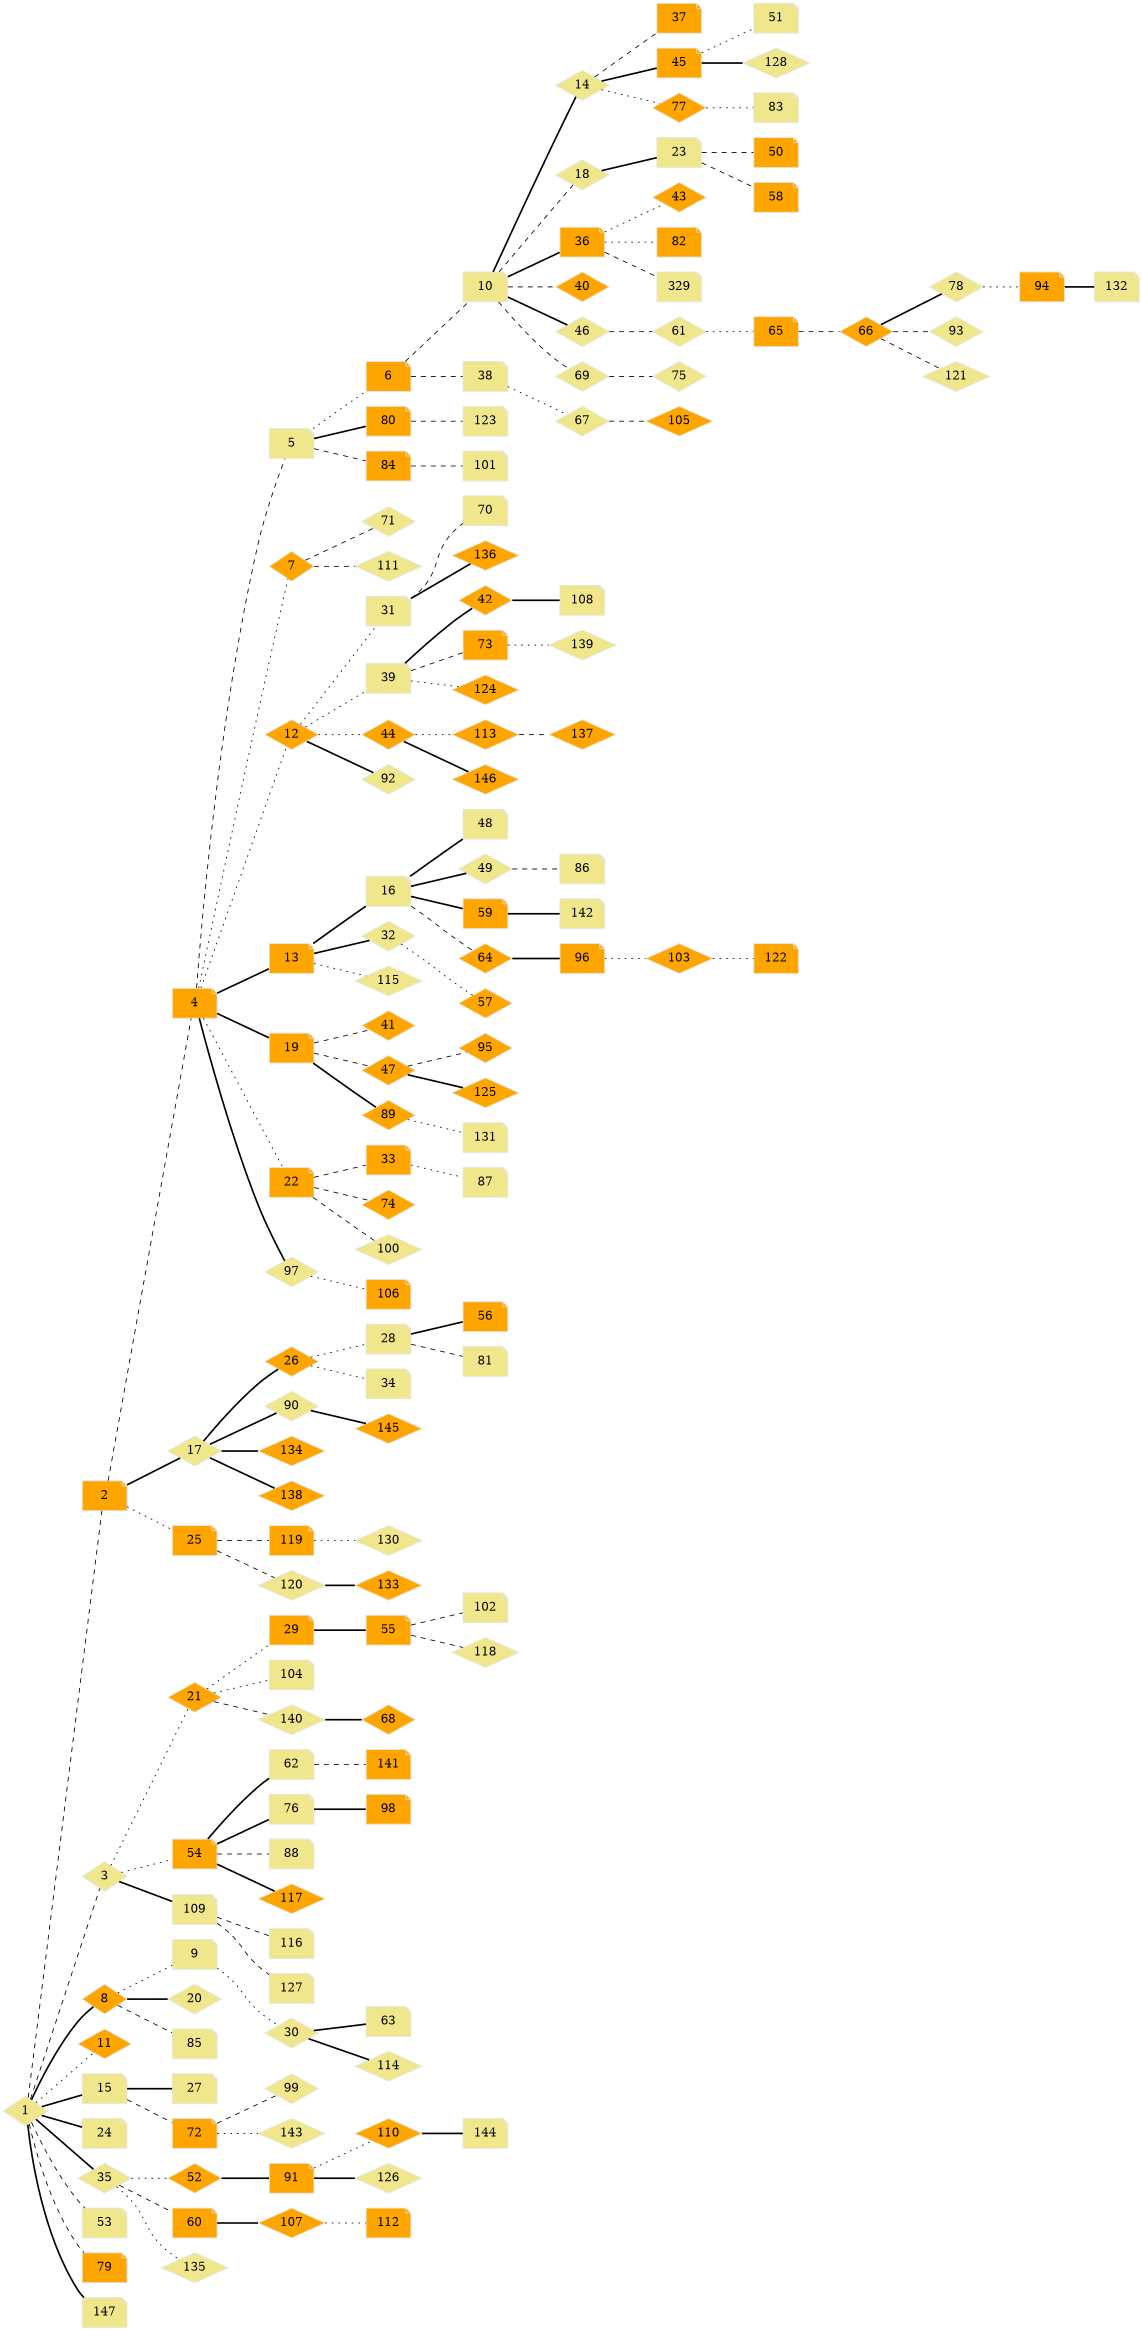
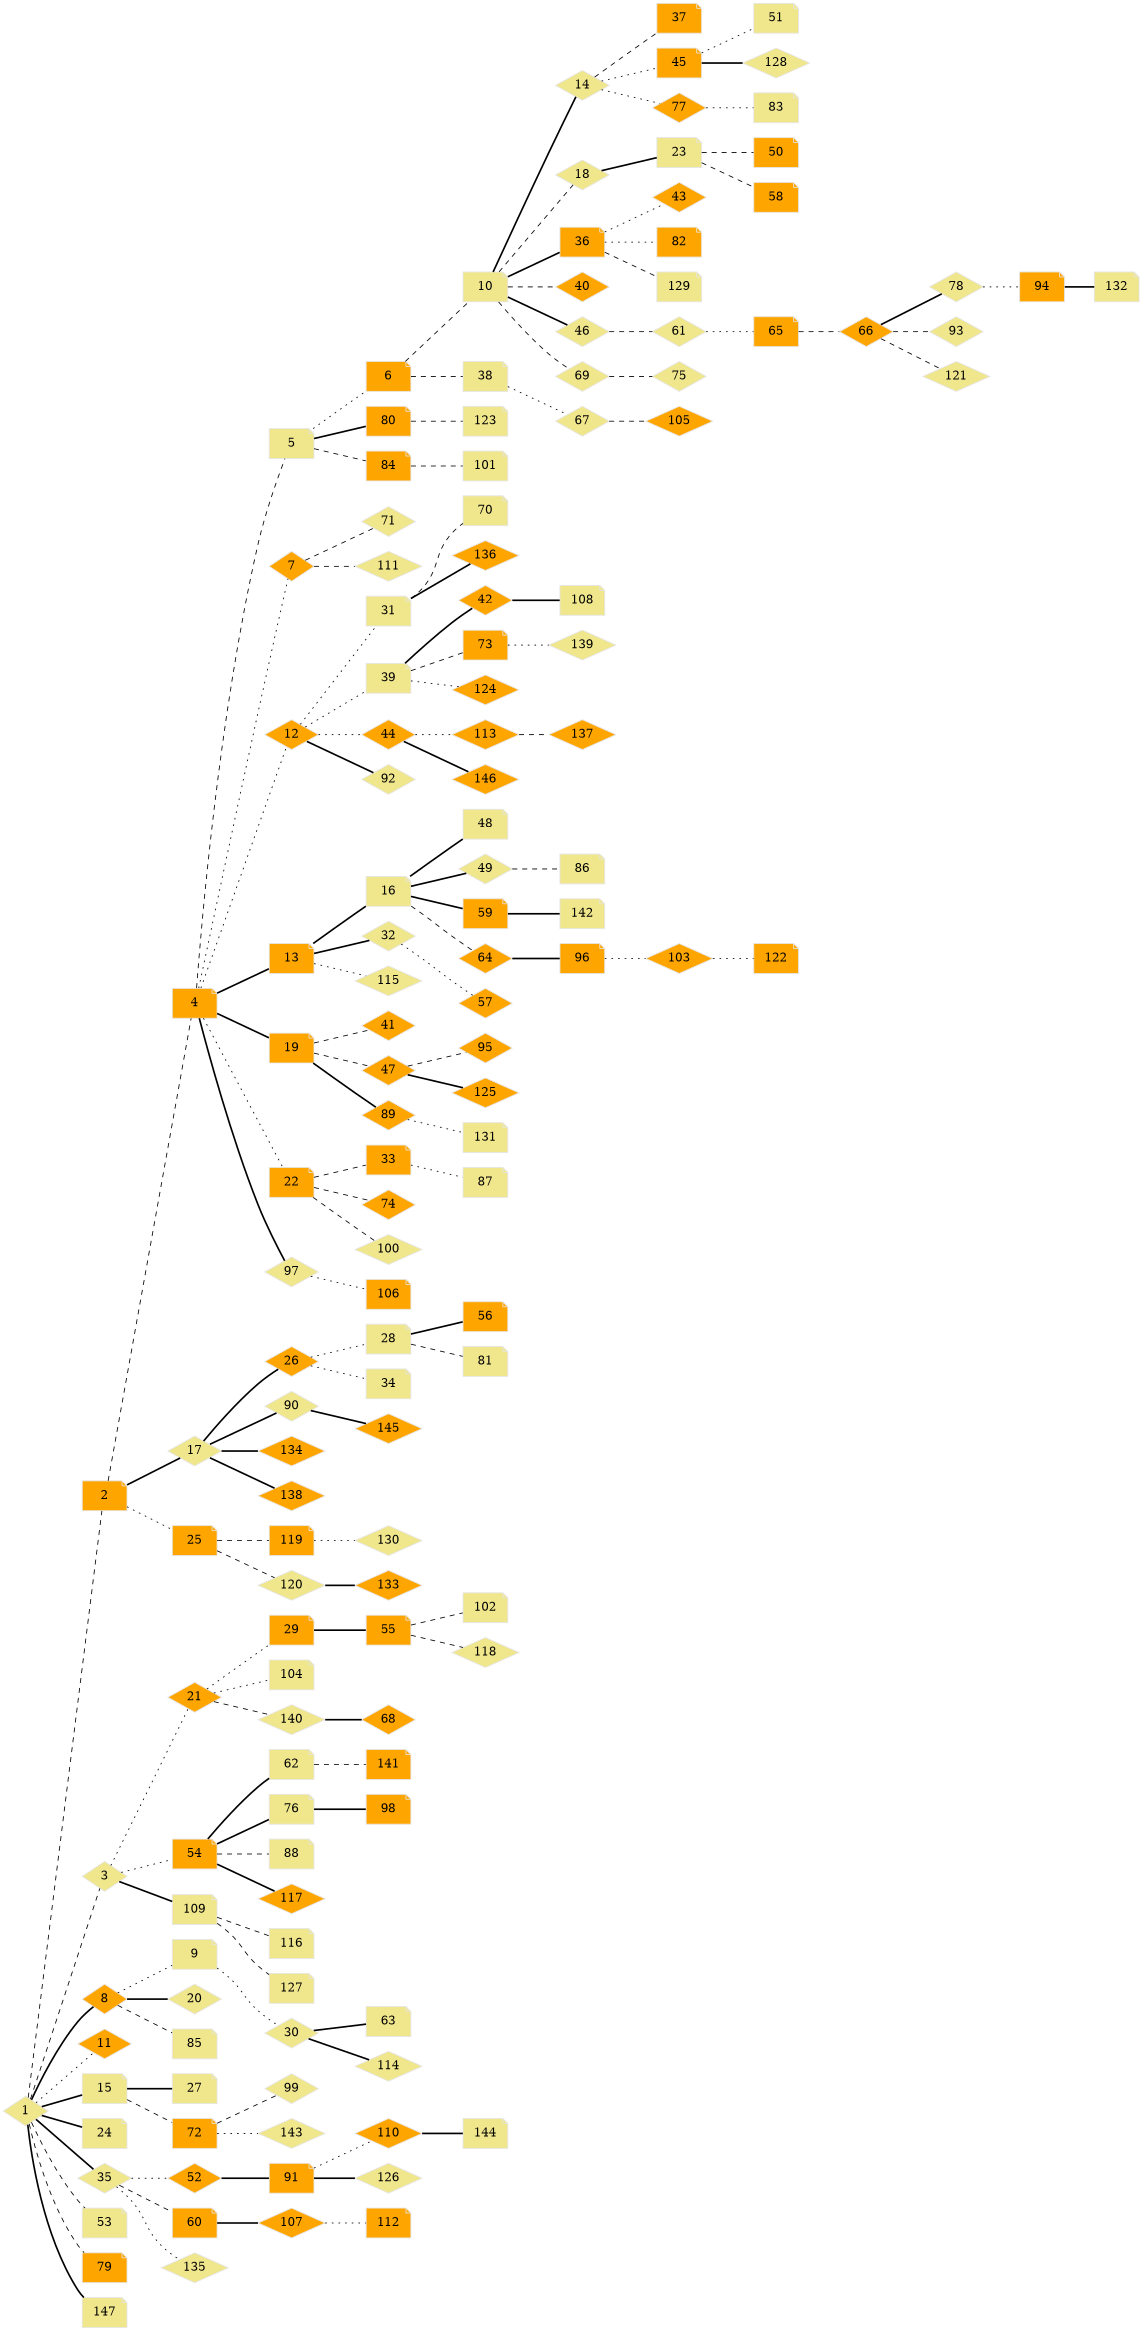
(629, 75) -> (629, 75)
(679, 287) -> (679, 287)
